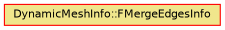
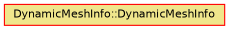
(112, 15) -> (115, 15)
